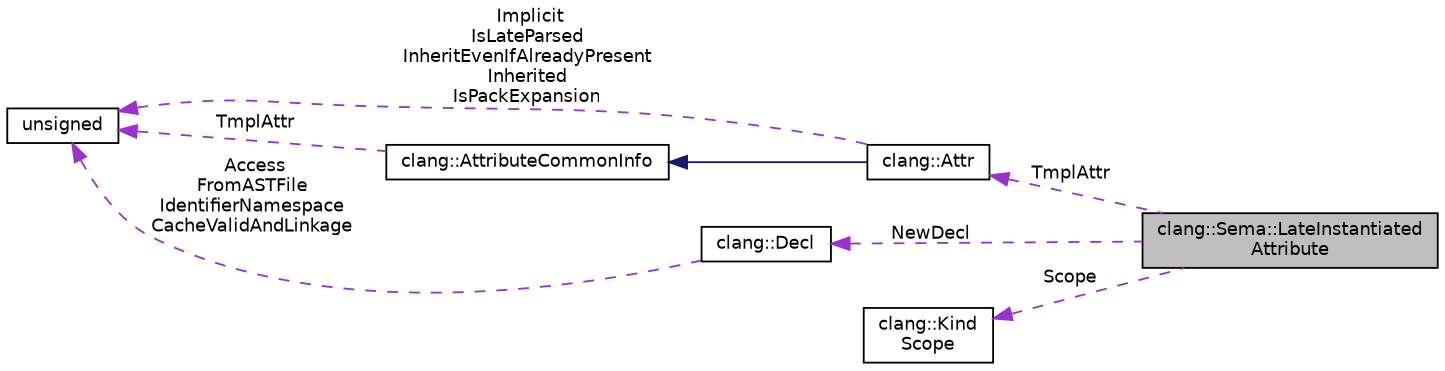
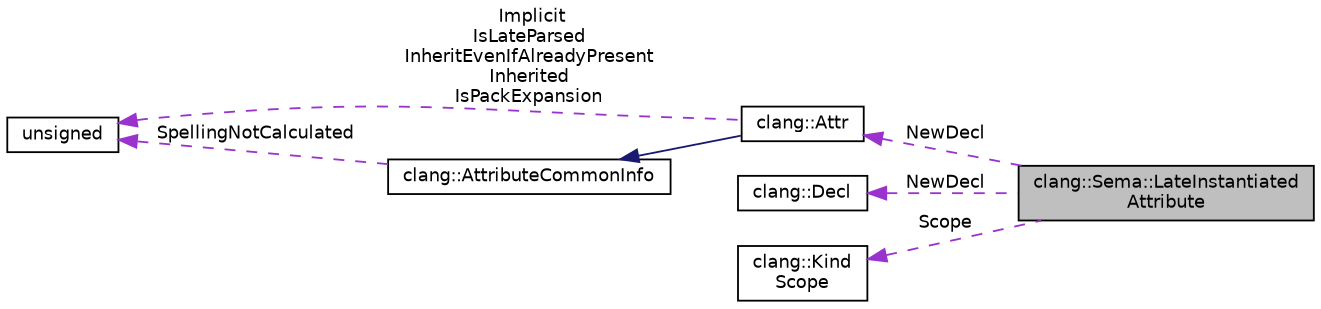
(252, 123) -> (253, 134)
(1068, 174) -> (943, 134)
(371, 291) -> none
